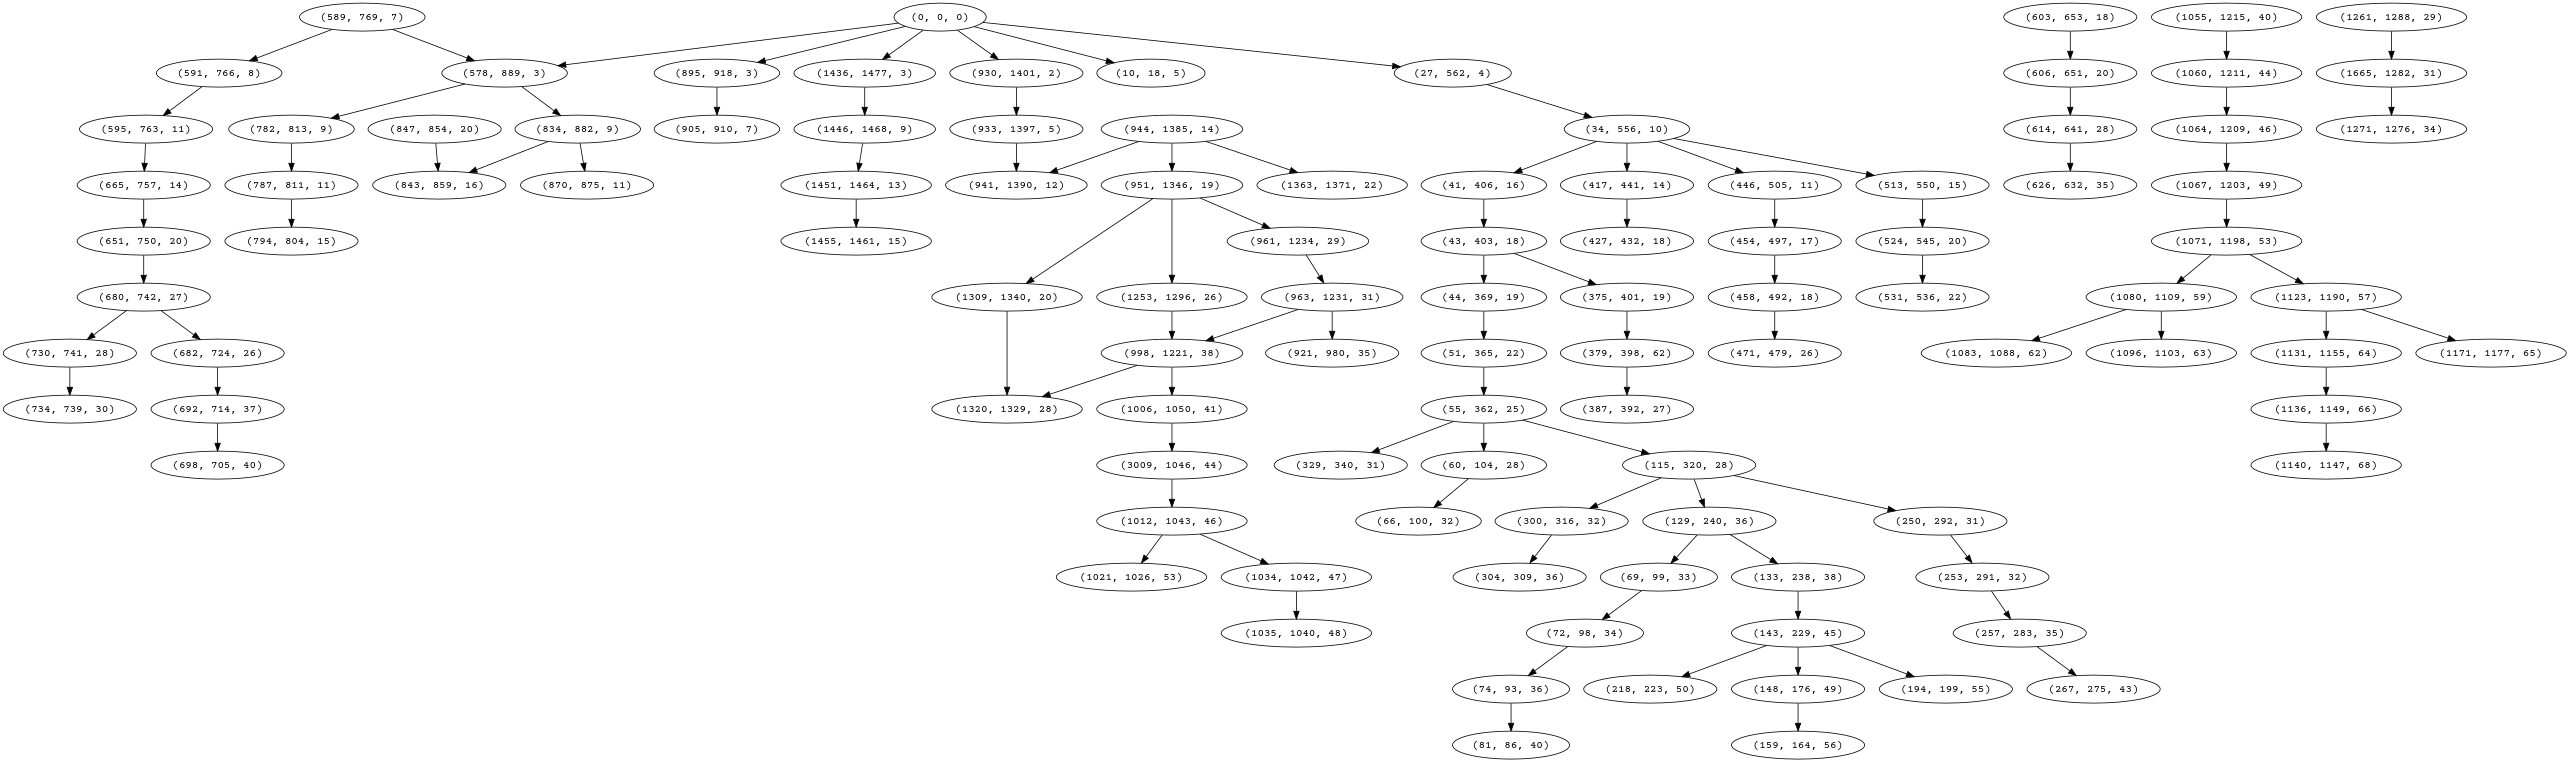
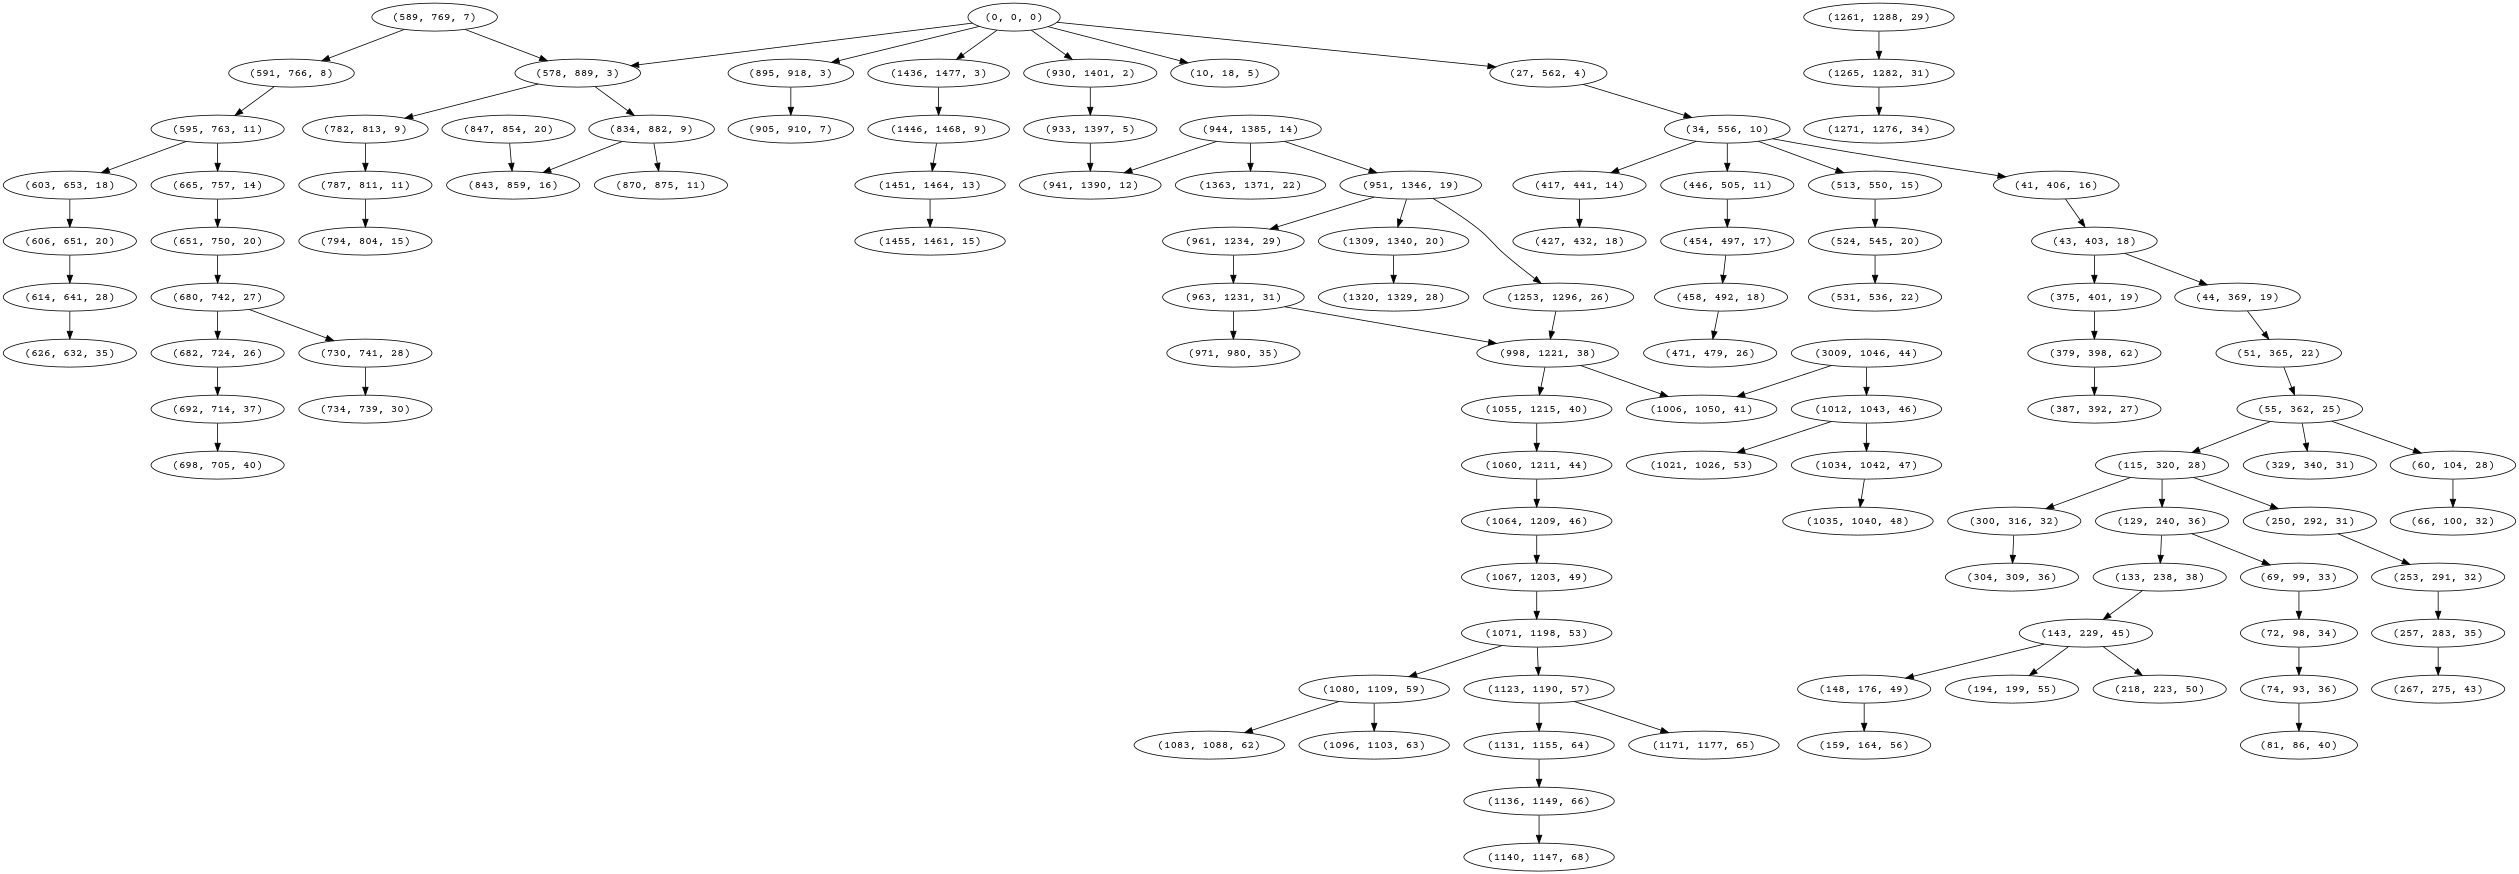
(2392, 73) -> (1879, 73)
none -> (147, 156)
(1332, 353) -> (1233, 353)
(1093, 380) -> (1543, 377)
(1172, 433) -> (1788, 380)
